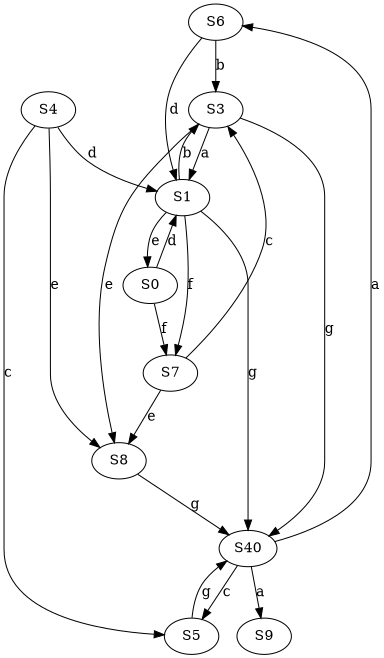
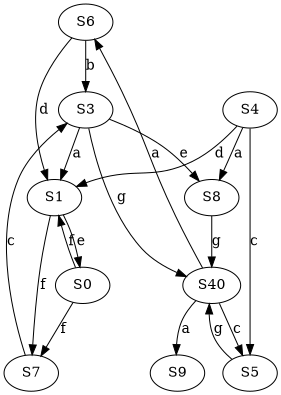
(180, 154) -> none
(172, 241) -> (72, 241)
(55, 285) -> (238, 154)
(248, 357) -> none
(147, 413) -> none
